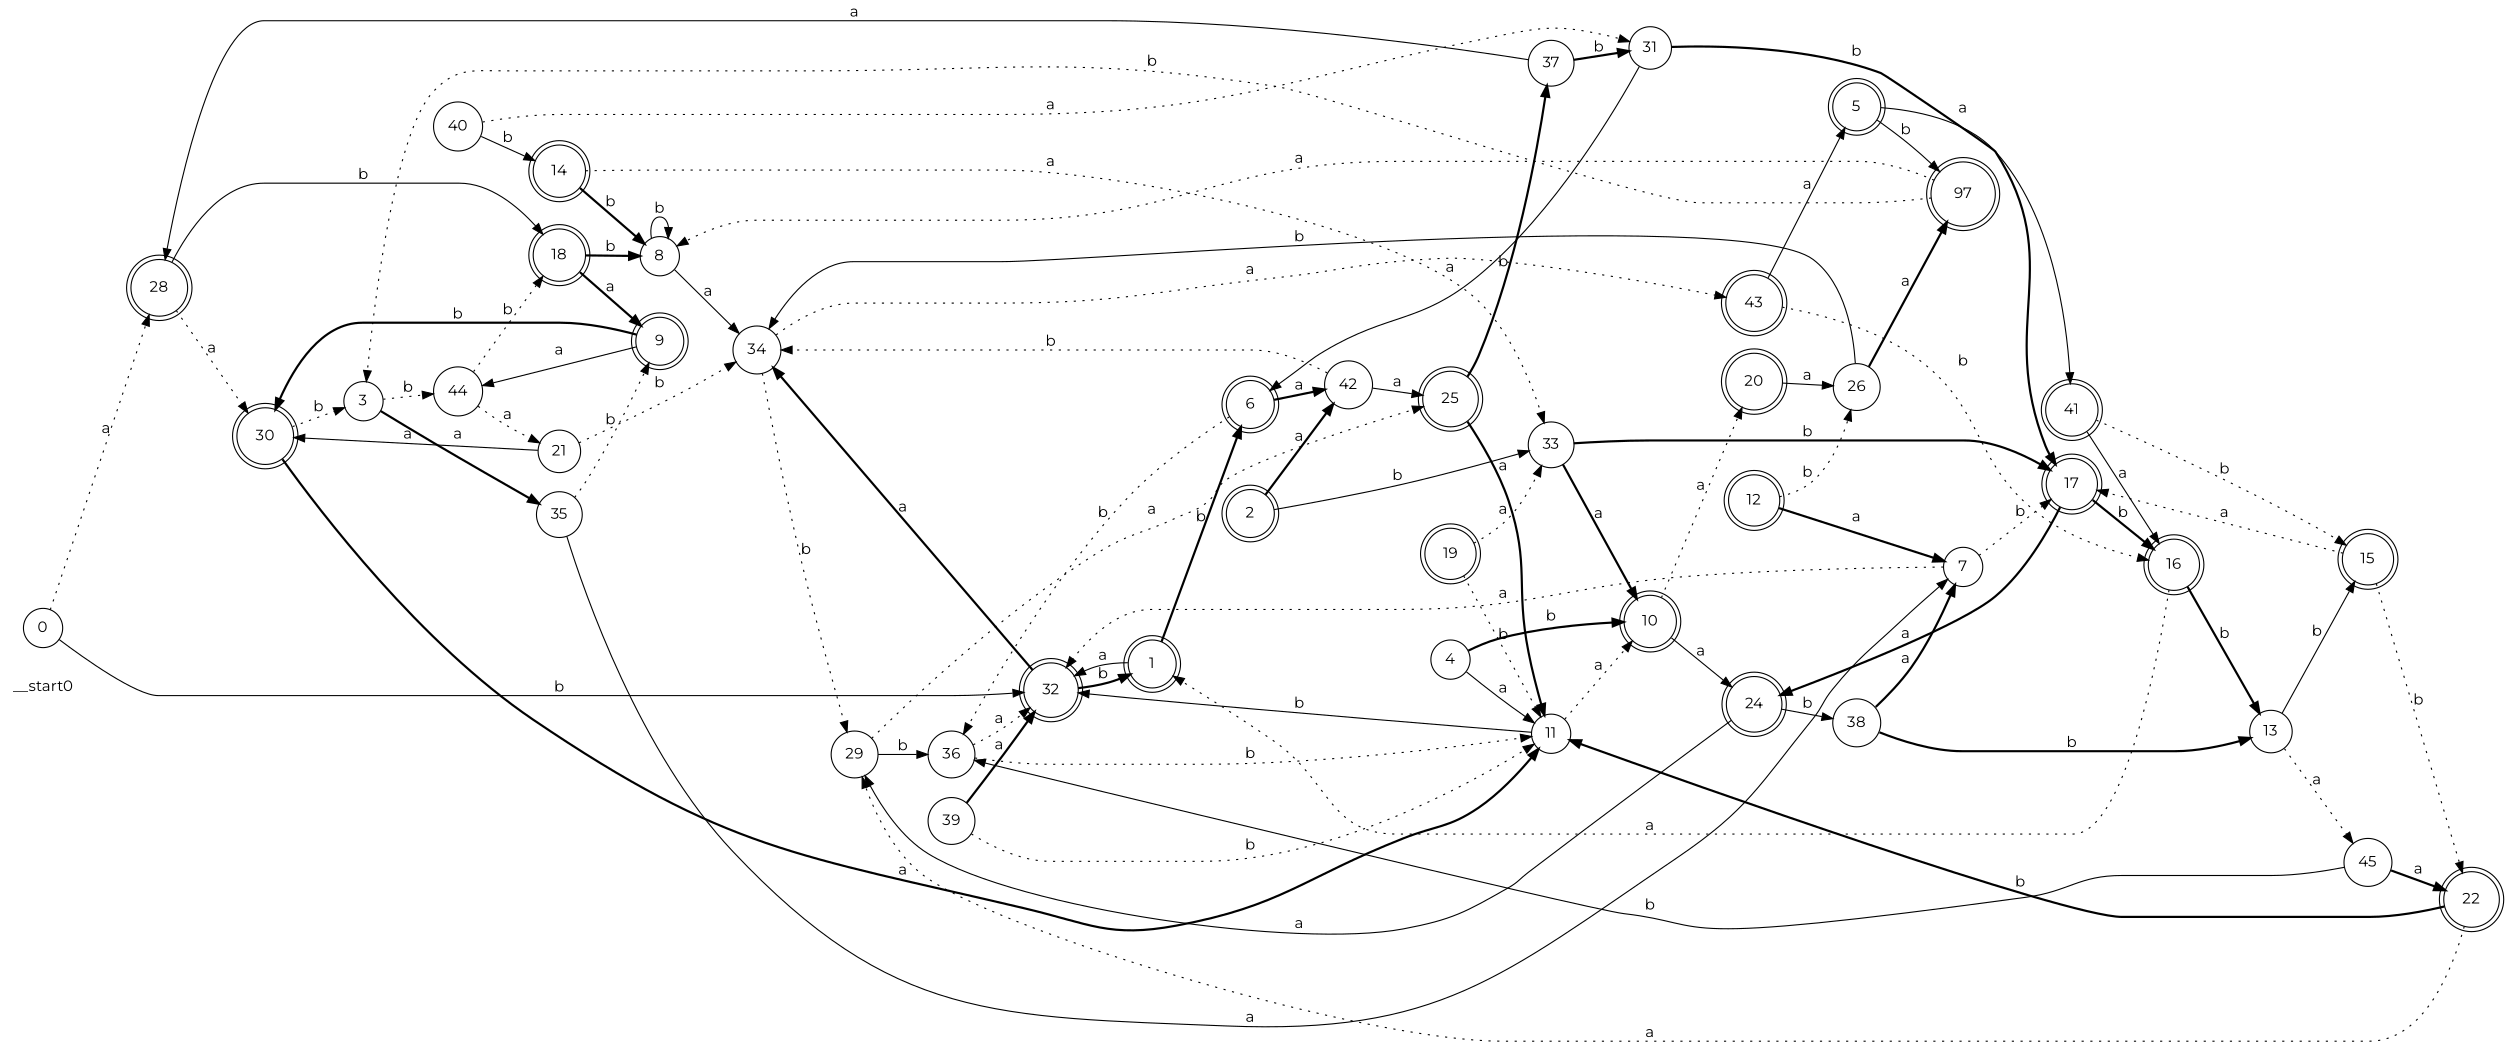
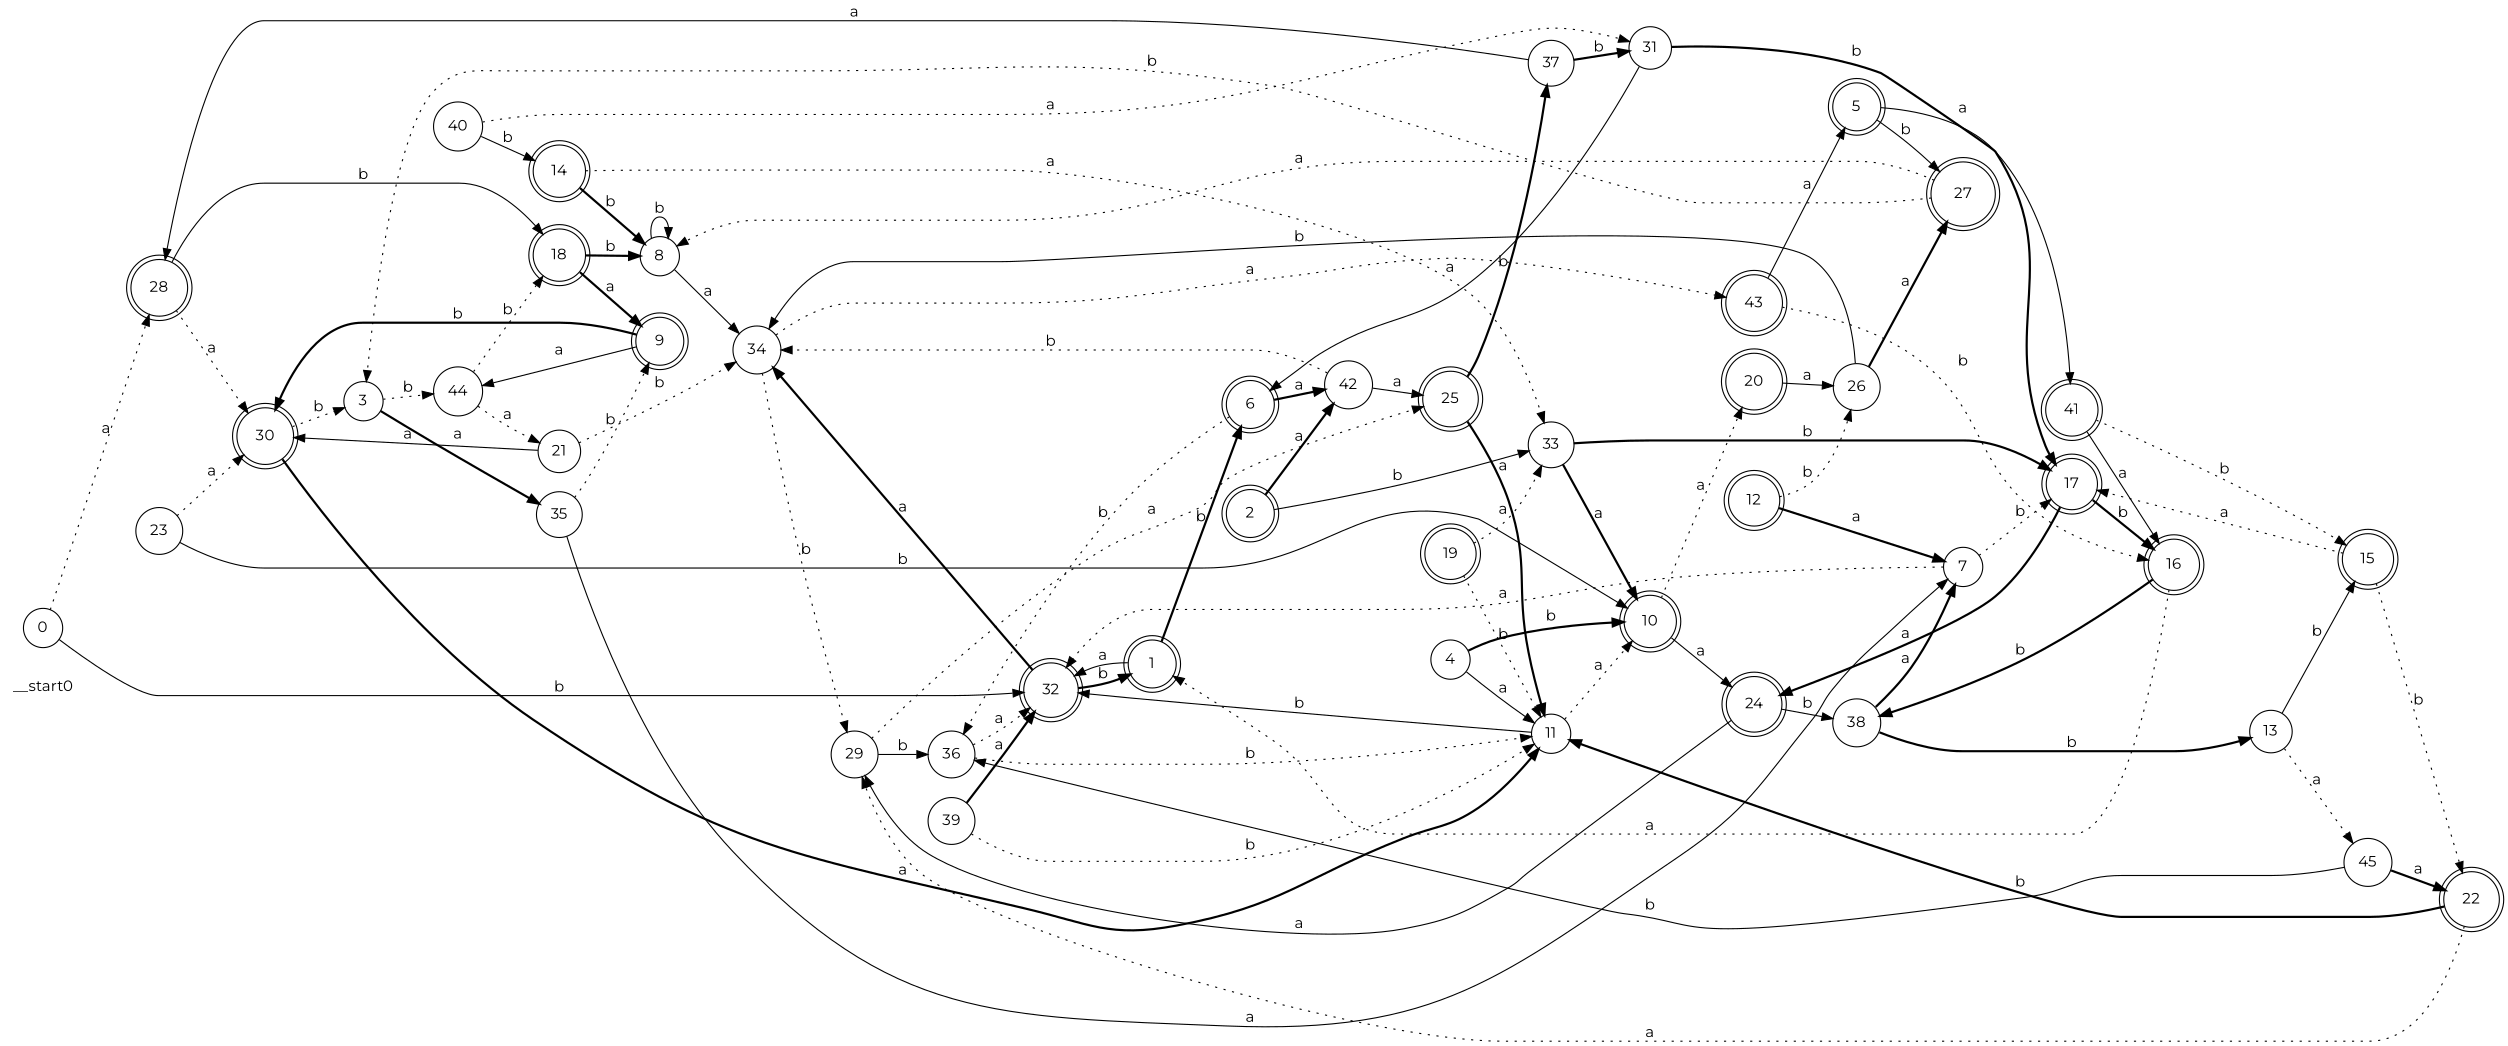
(1963, 194) -> (1963, 194)
none -> (159, 531)
(2221, 645) -> (2028, 658)
